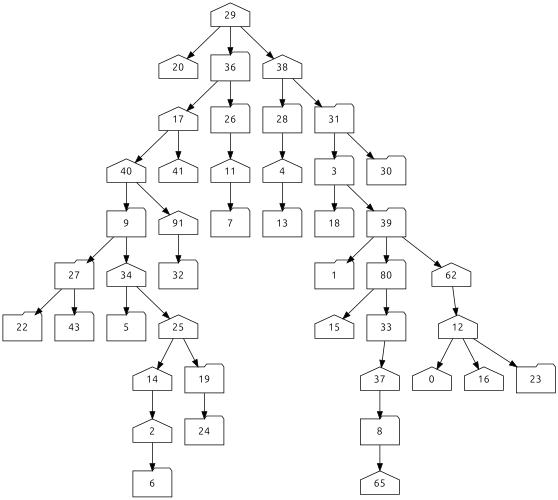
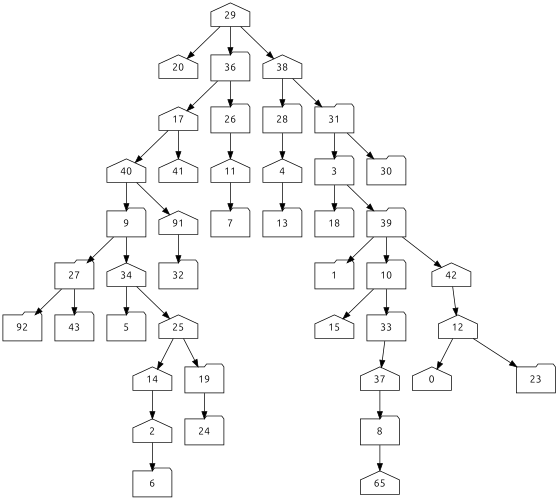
(386, 276) -> (386, 276)
(451, 276) -> (451, 276)
(22, 328) -> (22, 328)
(484, 380) -> none
